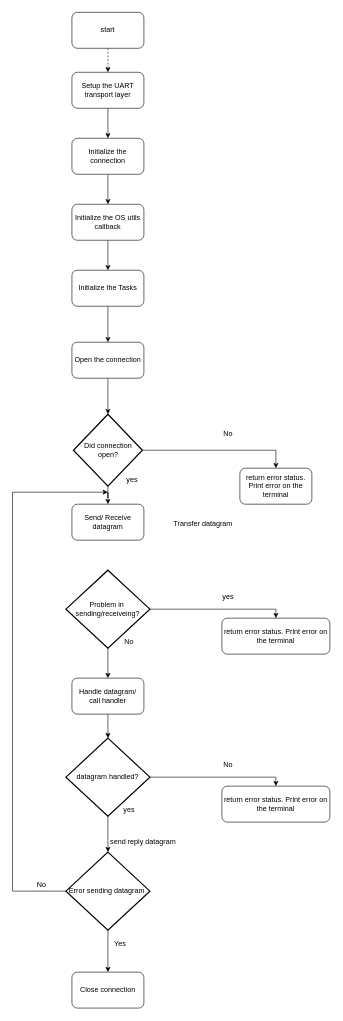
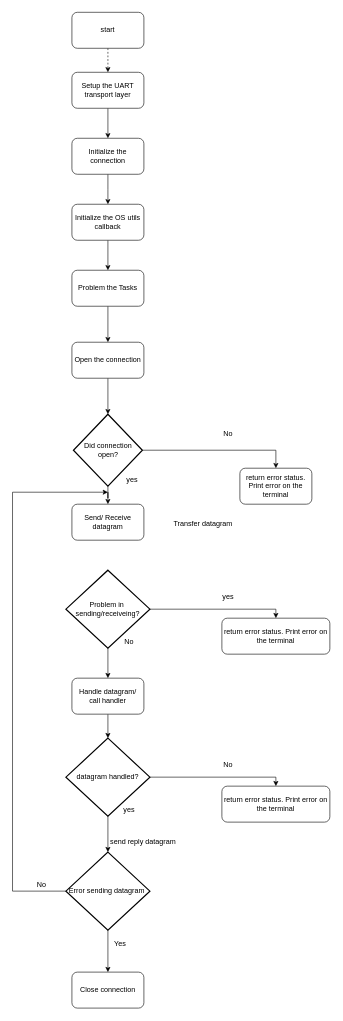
(108, 288) -> (108, 288)
